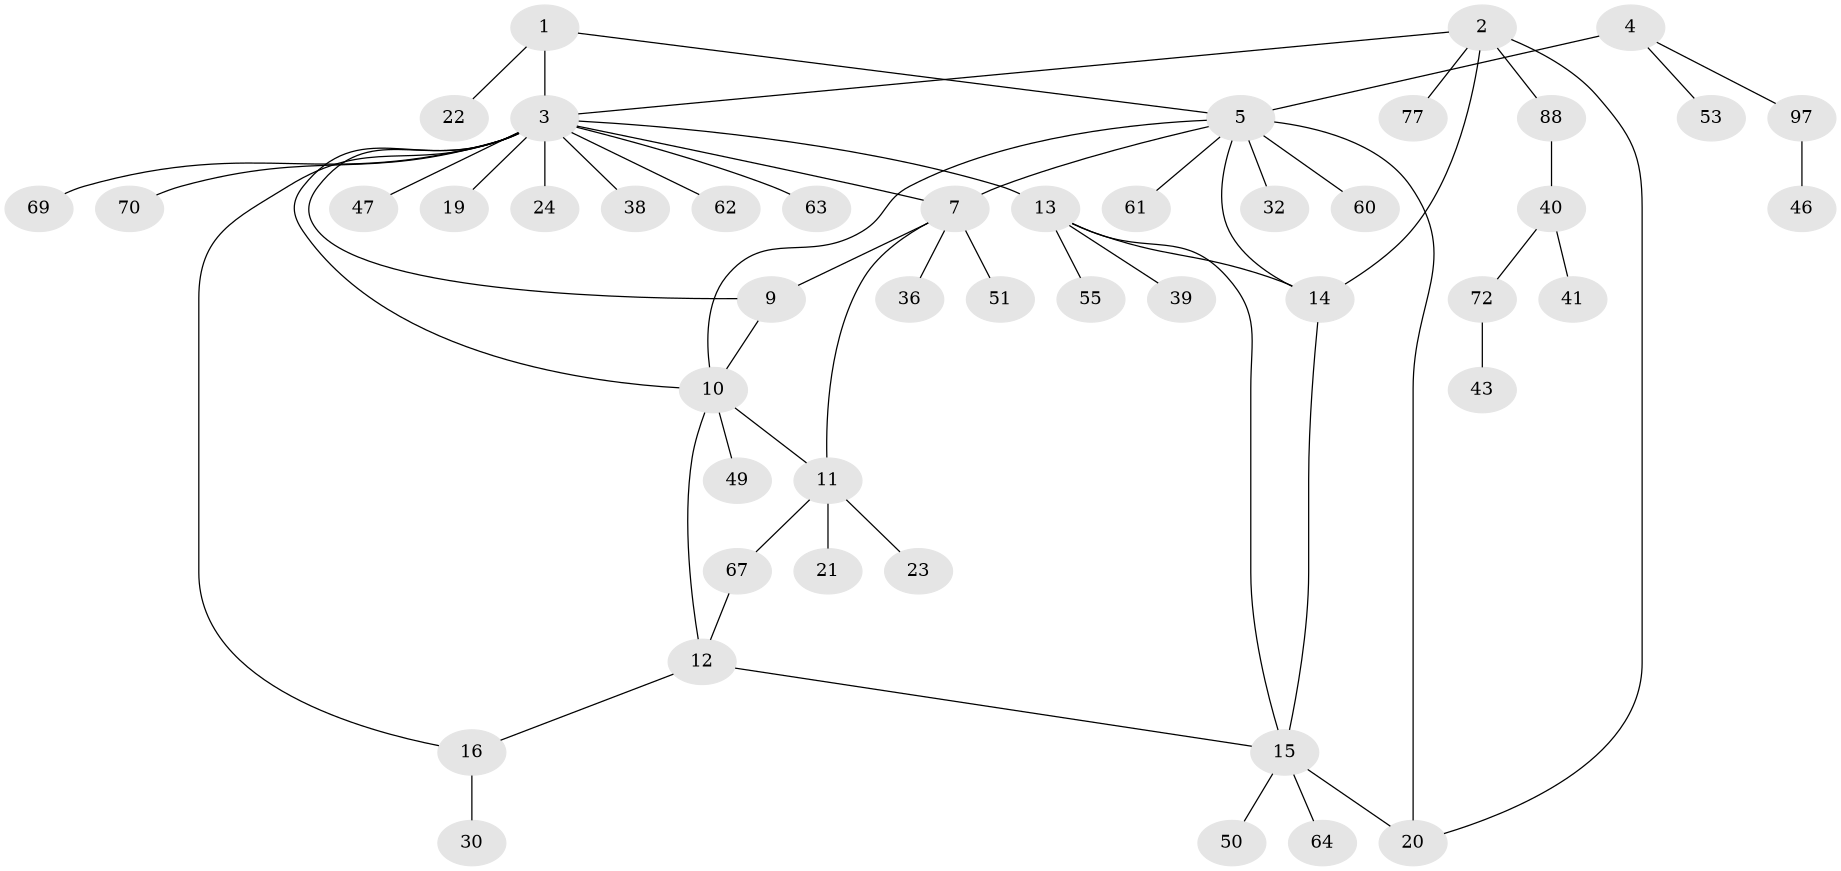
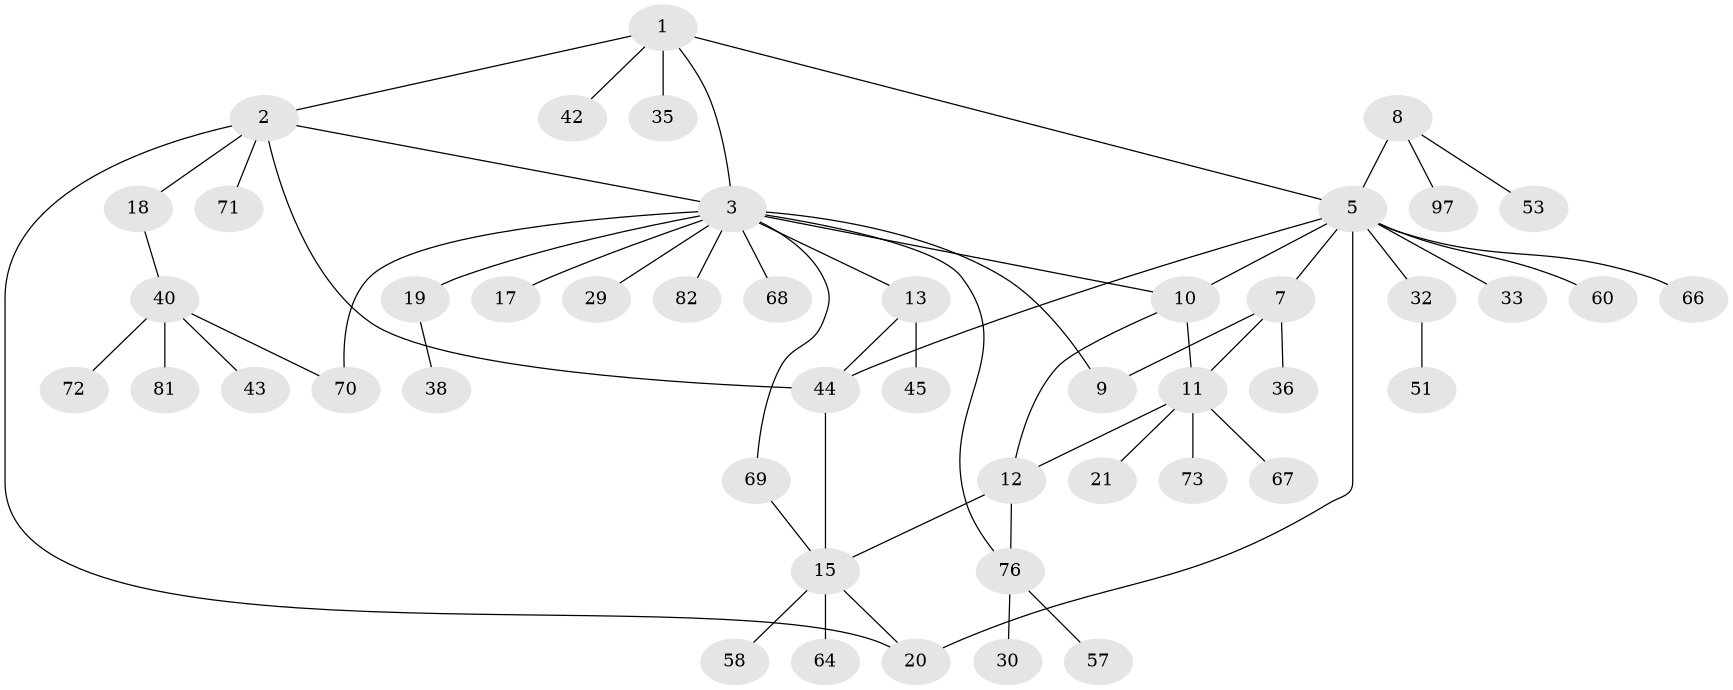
(1631, 28) -> (1398, 118)
none -> (464, 73)
(454, 118) -> (573, 118)
none -> (663, 118)
(1413, 118) -> (229, 209)
(1552, 118) -> (138, 209)
(750, 162) -> none
(590, 163) -> (424, 336)
(364, 209) -> (506, 299)
(545, 209) -> (596, 299)
(726, 209) -> (687, 299)
(817, 209) -> (778, 299)
(1136, 209) -> (1694, 299)
(1802, 209) -> none
(978, 254) -> (1422, 345)
(1091, 299) -> (916, 390)
(1182, 299) -> none
(1320, 299) -> (825, 390)
none -> (1513, 299)
(1573, 299) -> (165, 390)
none -> (255, 345)
(742, 345) -> none
(1482, 345) -> (210, 345)
(1251, 418) -> (791, 526)
(737, 481) -> none
(919, 571) -> (1193, 481)
(720, 617) -> (1102, 435)
none -> (1099, 662)
(472, 752) -> (1010, 571)
(1232, 843) -> (735, 662)
